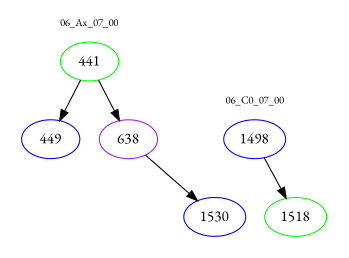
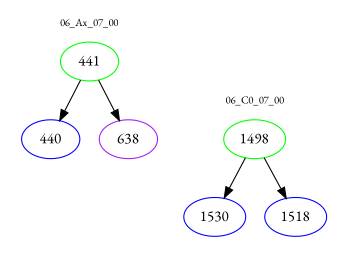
(51, 139) -> (51, 139)
(255, 139) -> (255, 139)
(167, 174) -> (237, 173)
(296, 217) -> (296, 217)
